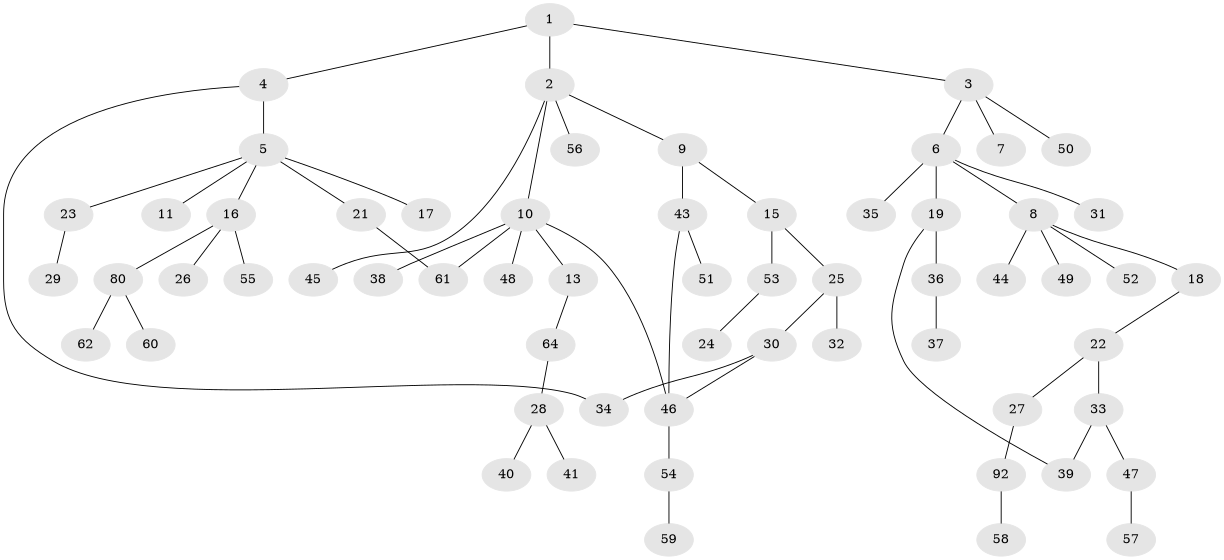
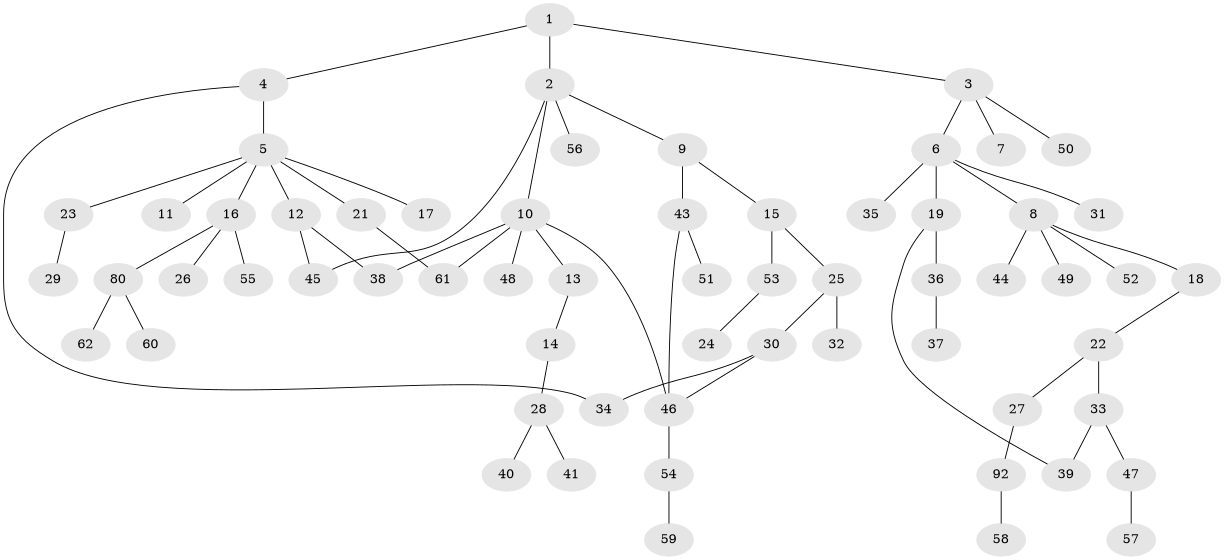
none -> (296, 215)
(551, 345) -> (551, 345)
